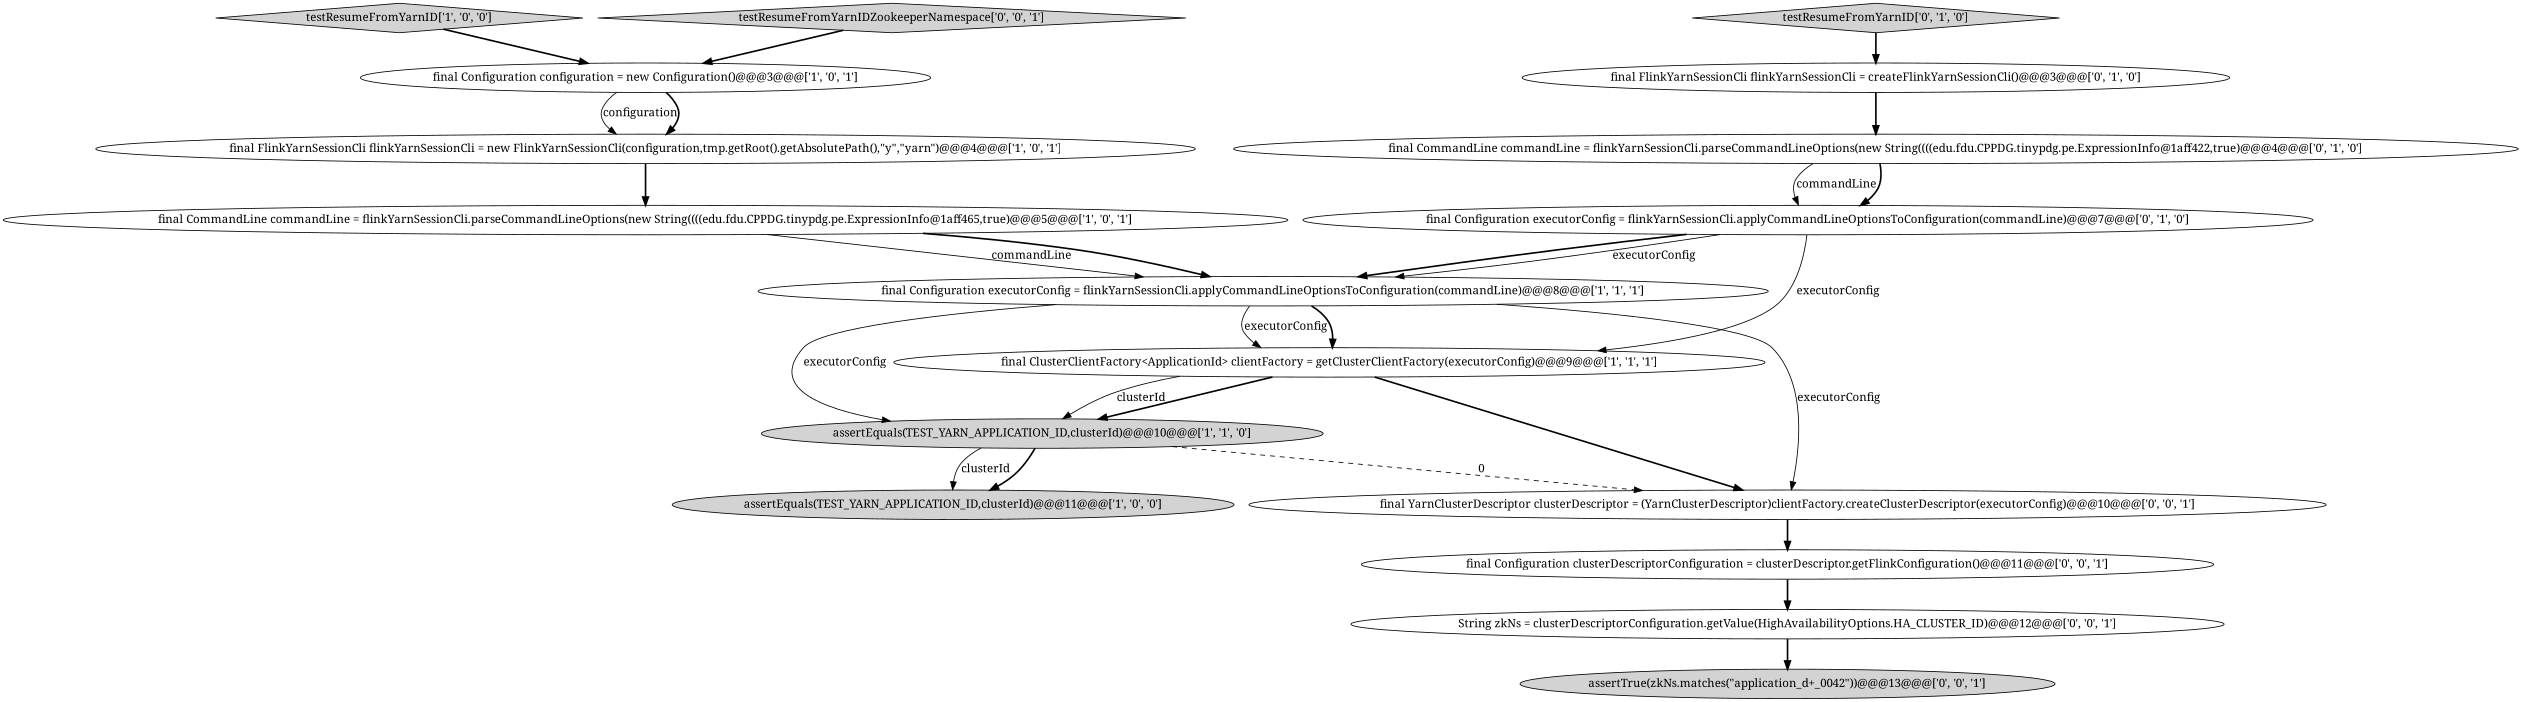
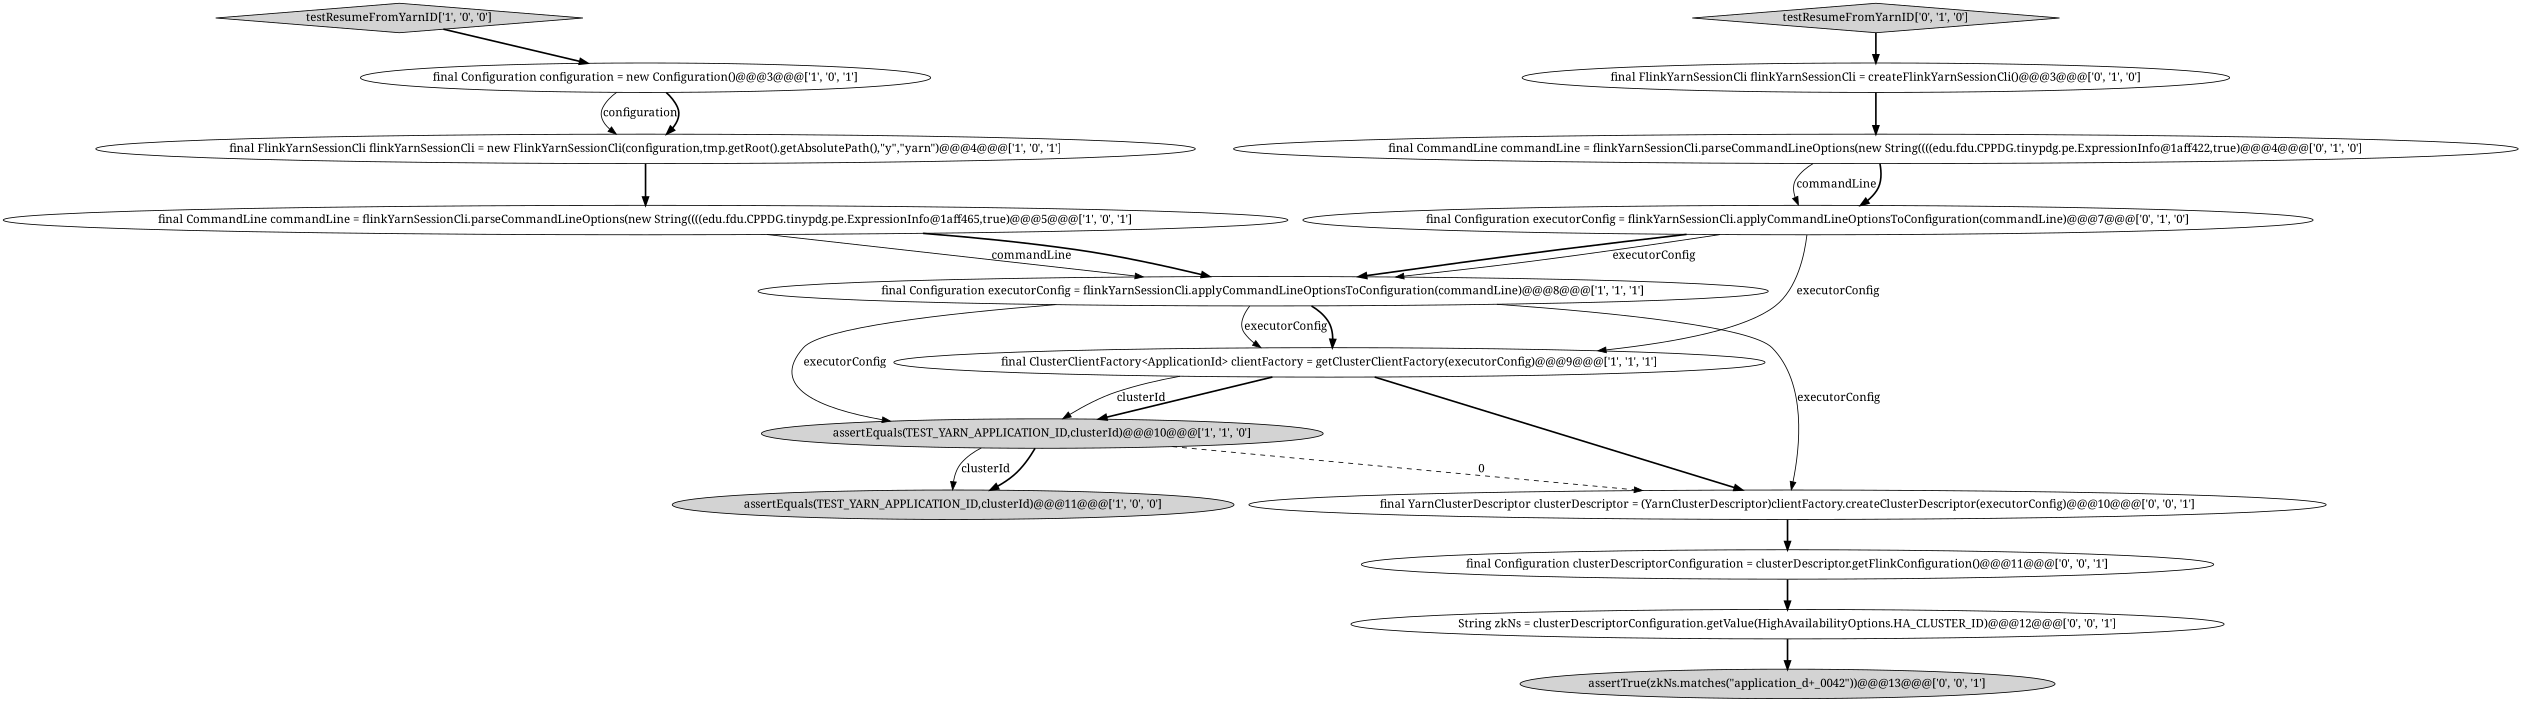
(892, 18) -> none
